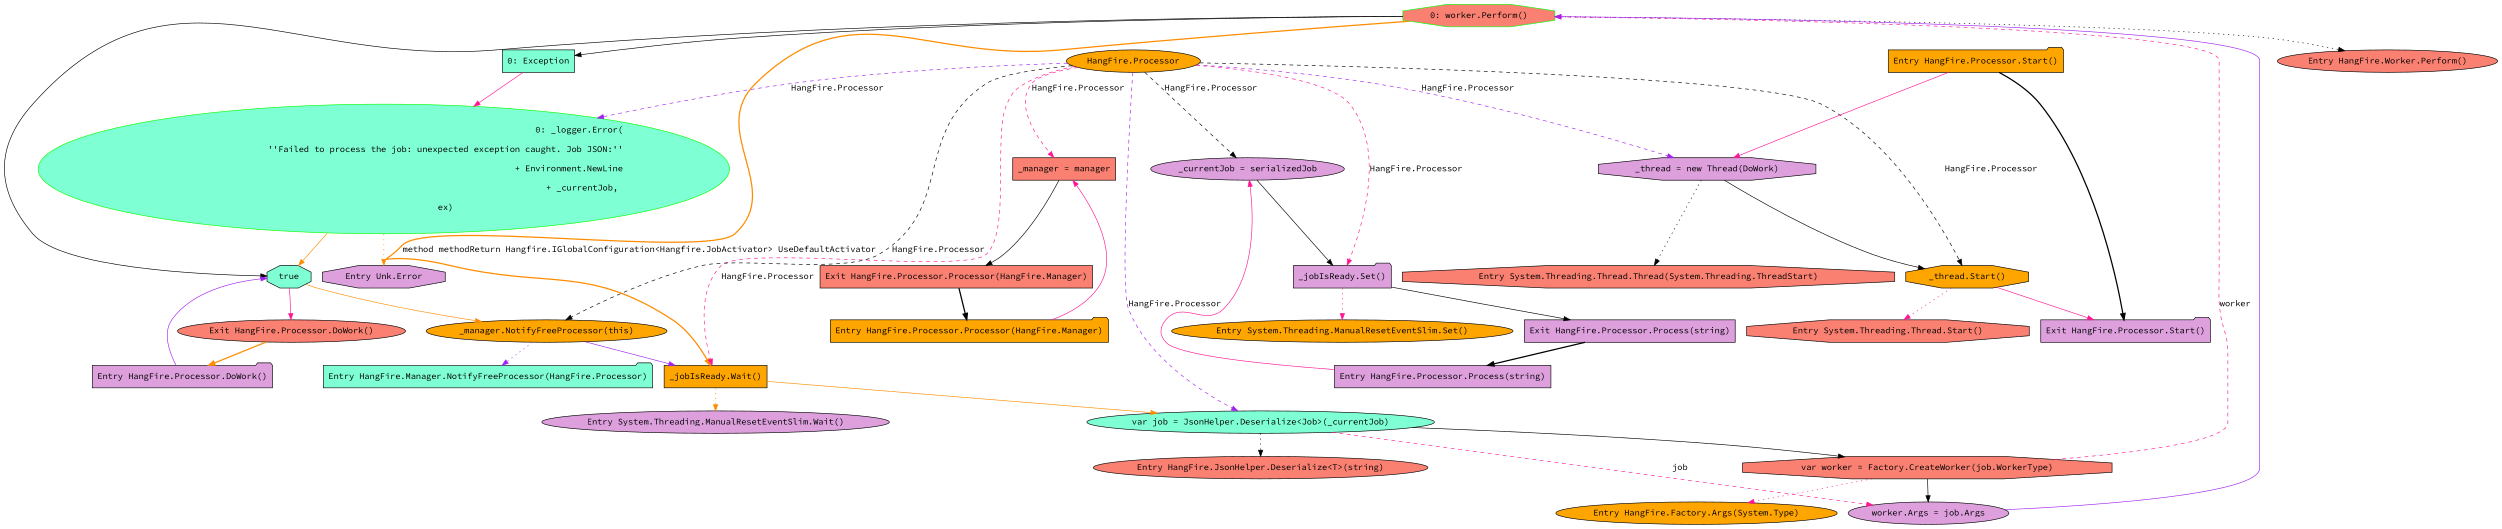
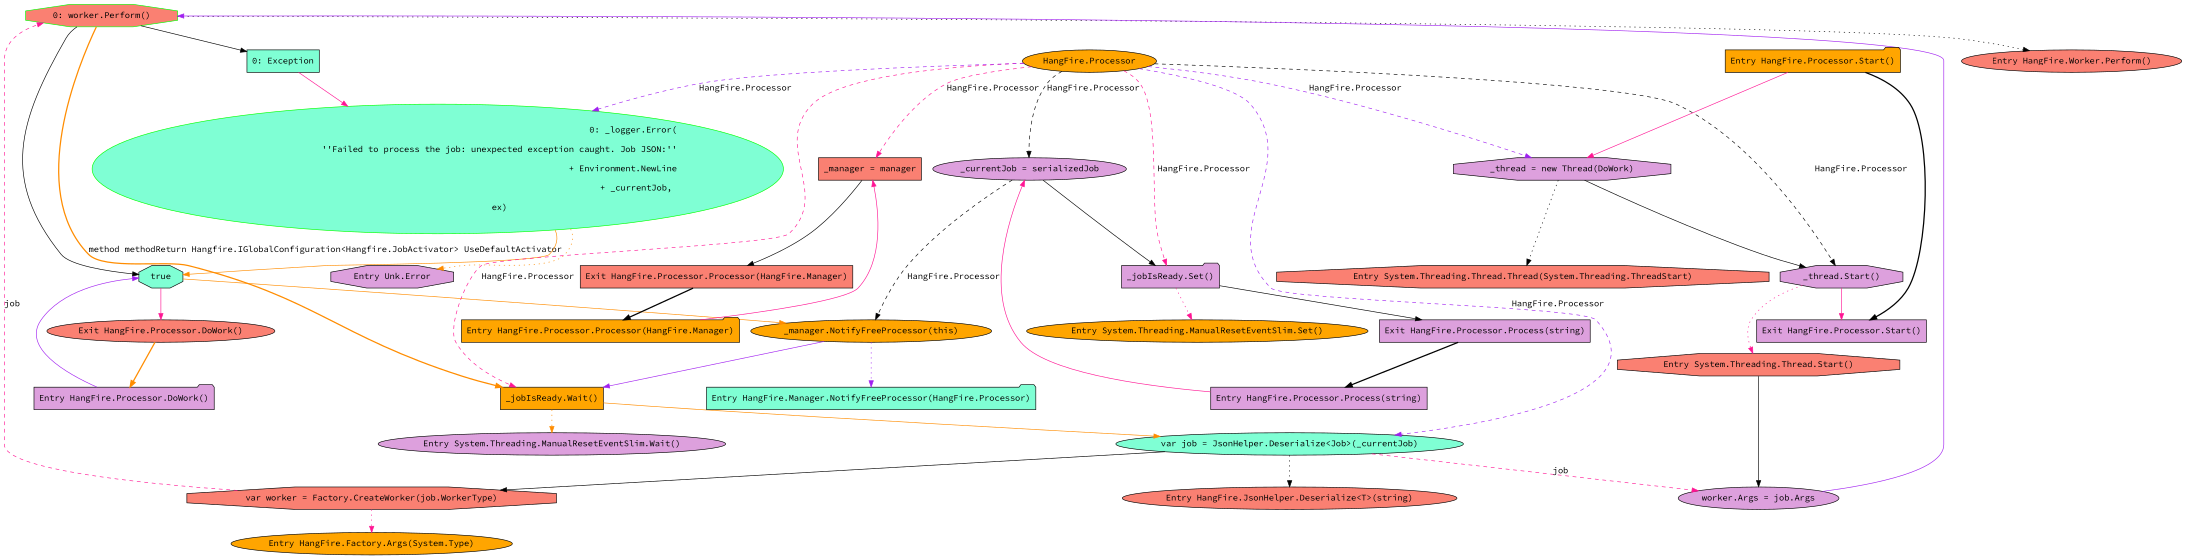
(882, 252) -> (935, 237)
(1967, 277) -> (1842, 277)
(2235, 304) -> (12, 304)
(2126, 331) -> (1842, 331)
(1928, 487) -> (1759, 428)
